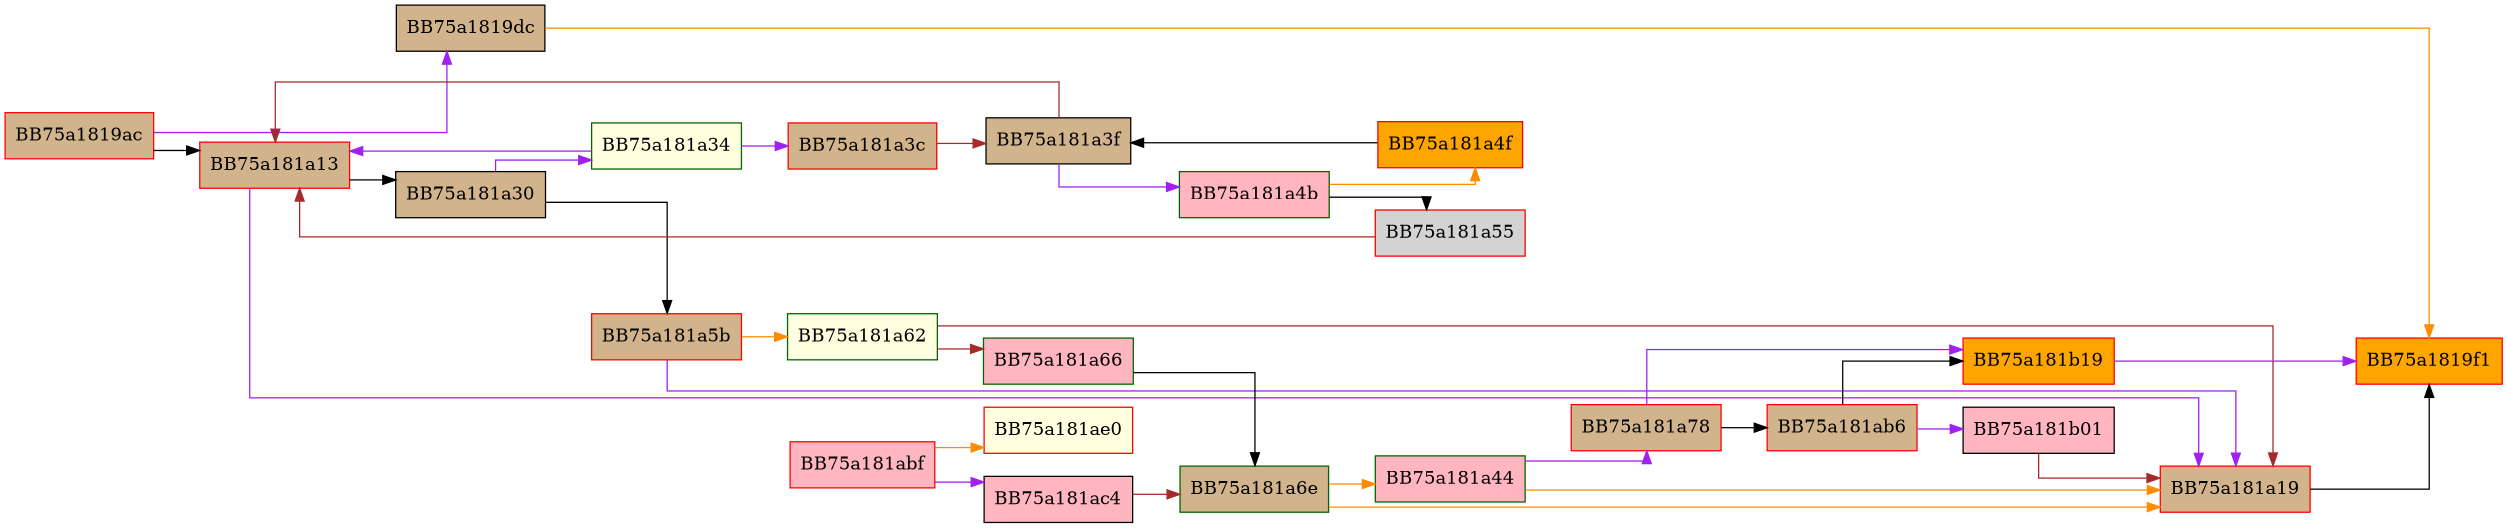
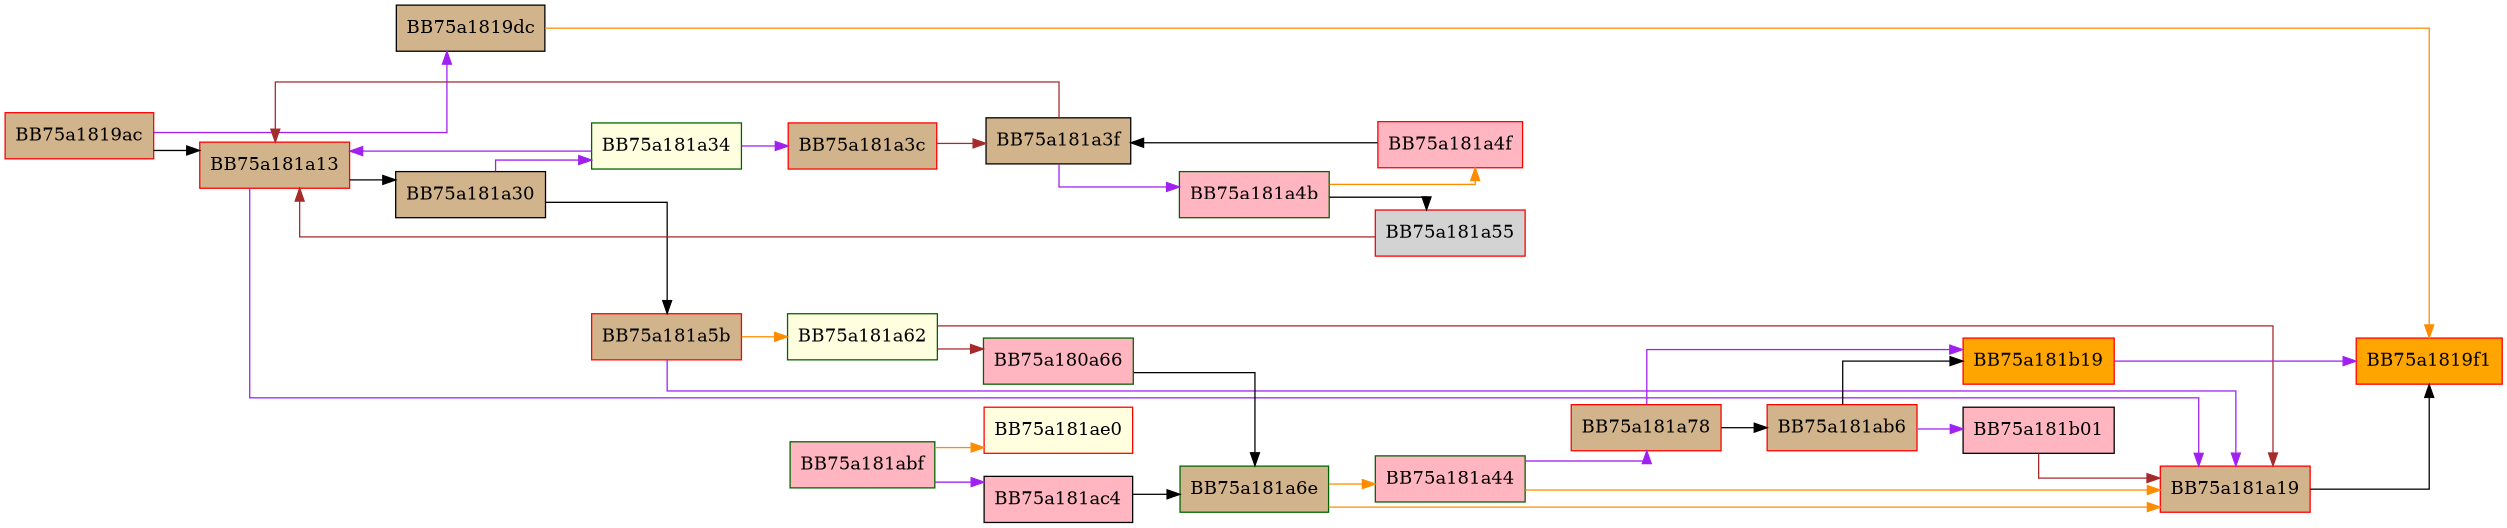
(1450, 145) -> (1450, 145)
(1058, 361) -> (1058, 361)
(862, 465) -> (862, 465)
(1150, 494) -> (1150, 494)
